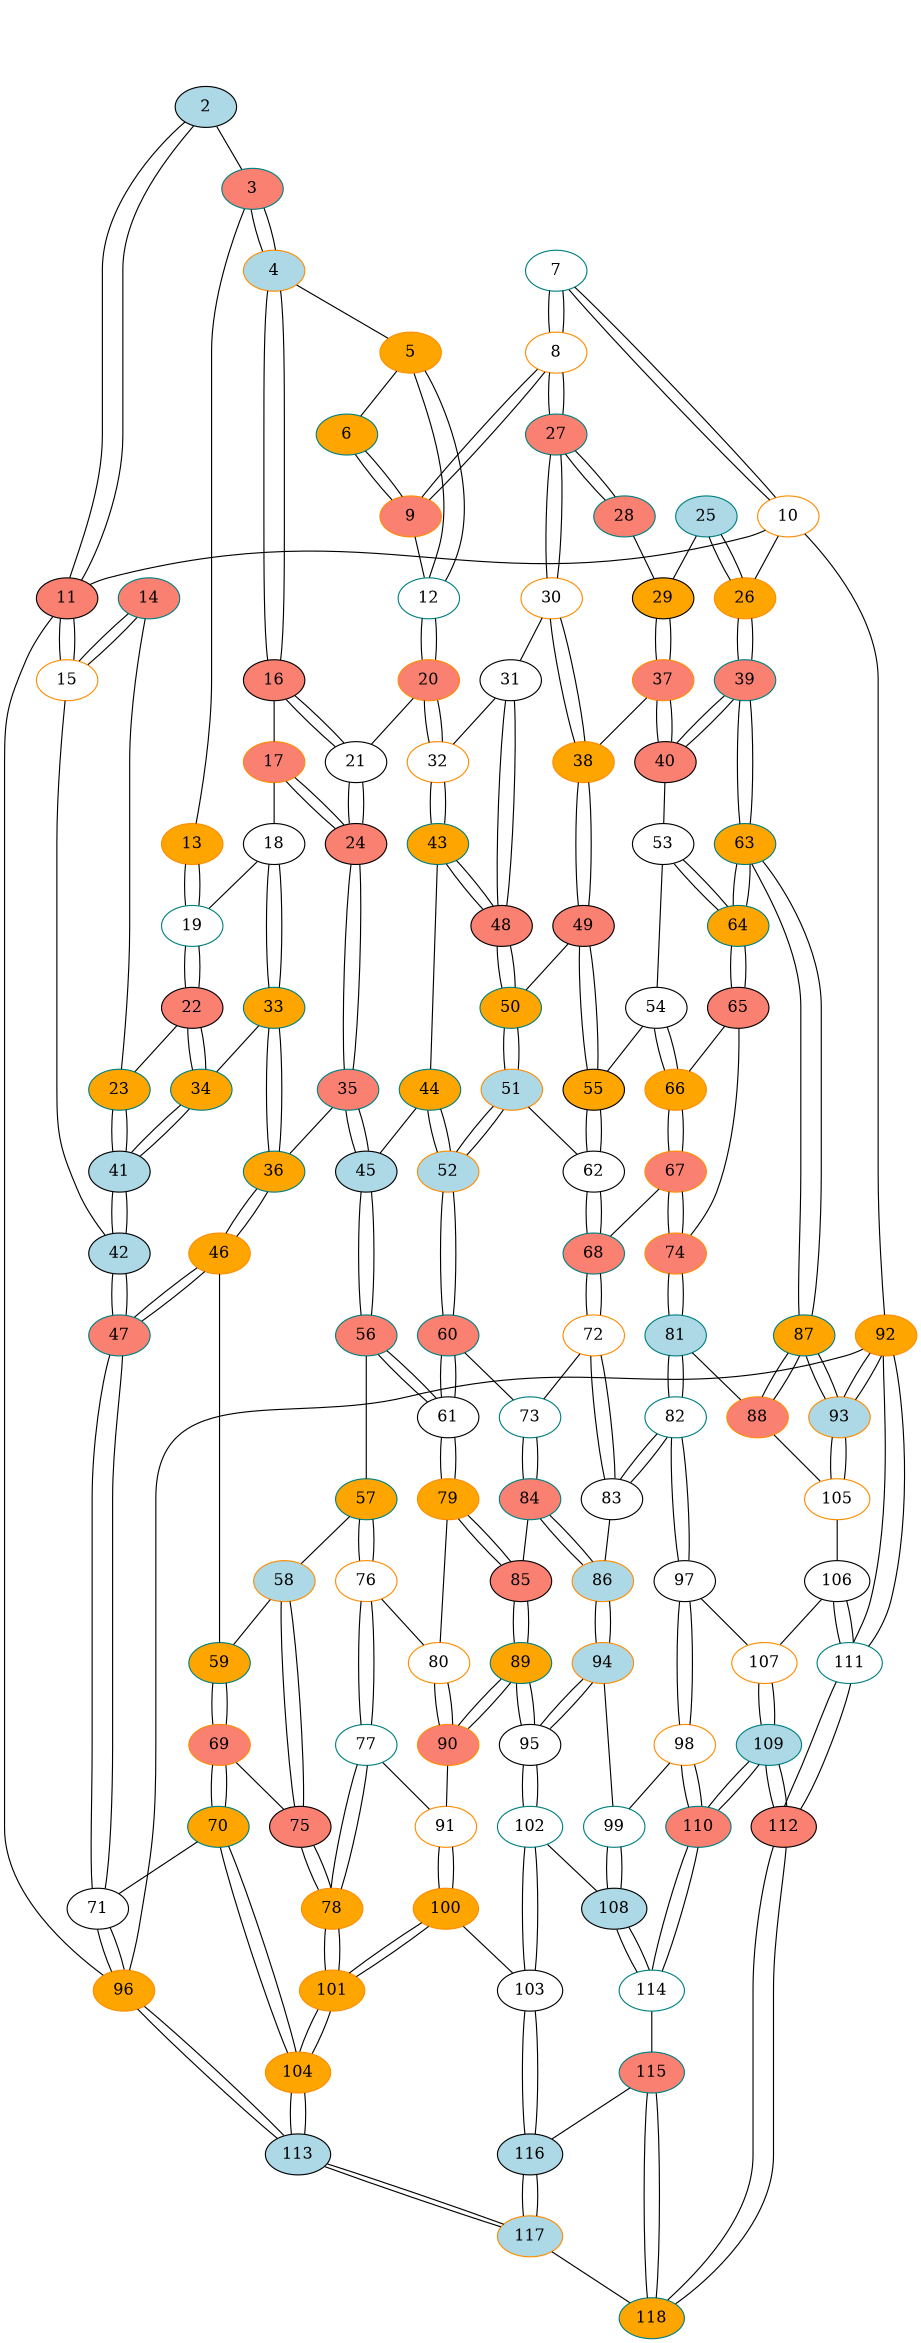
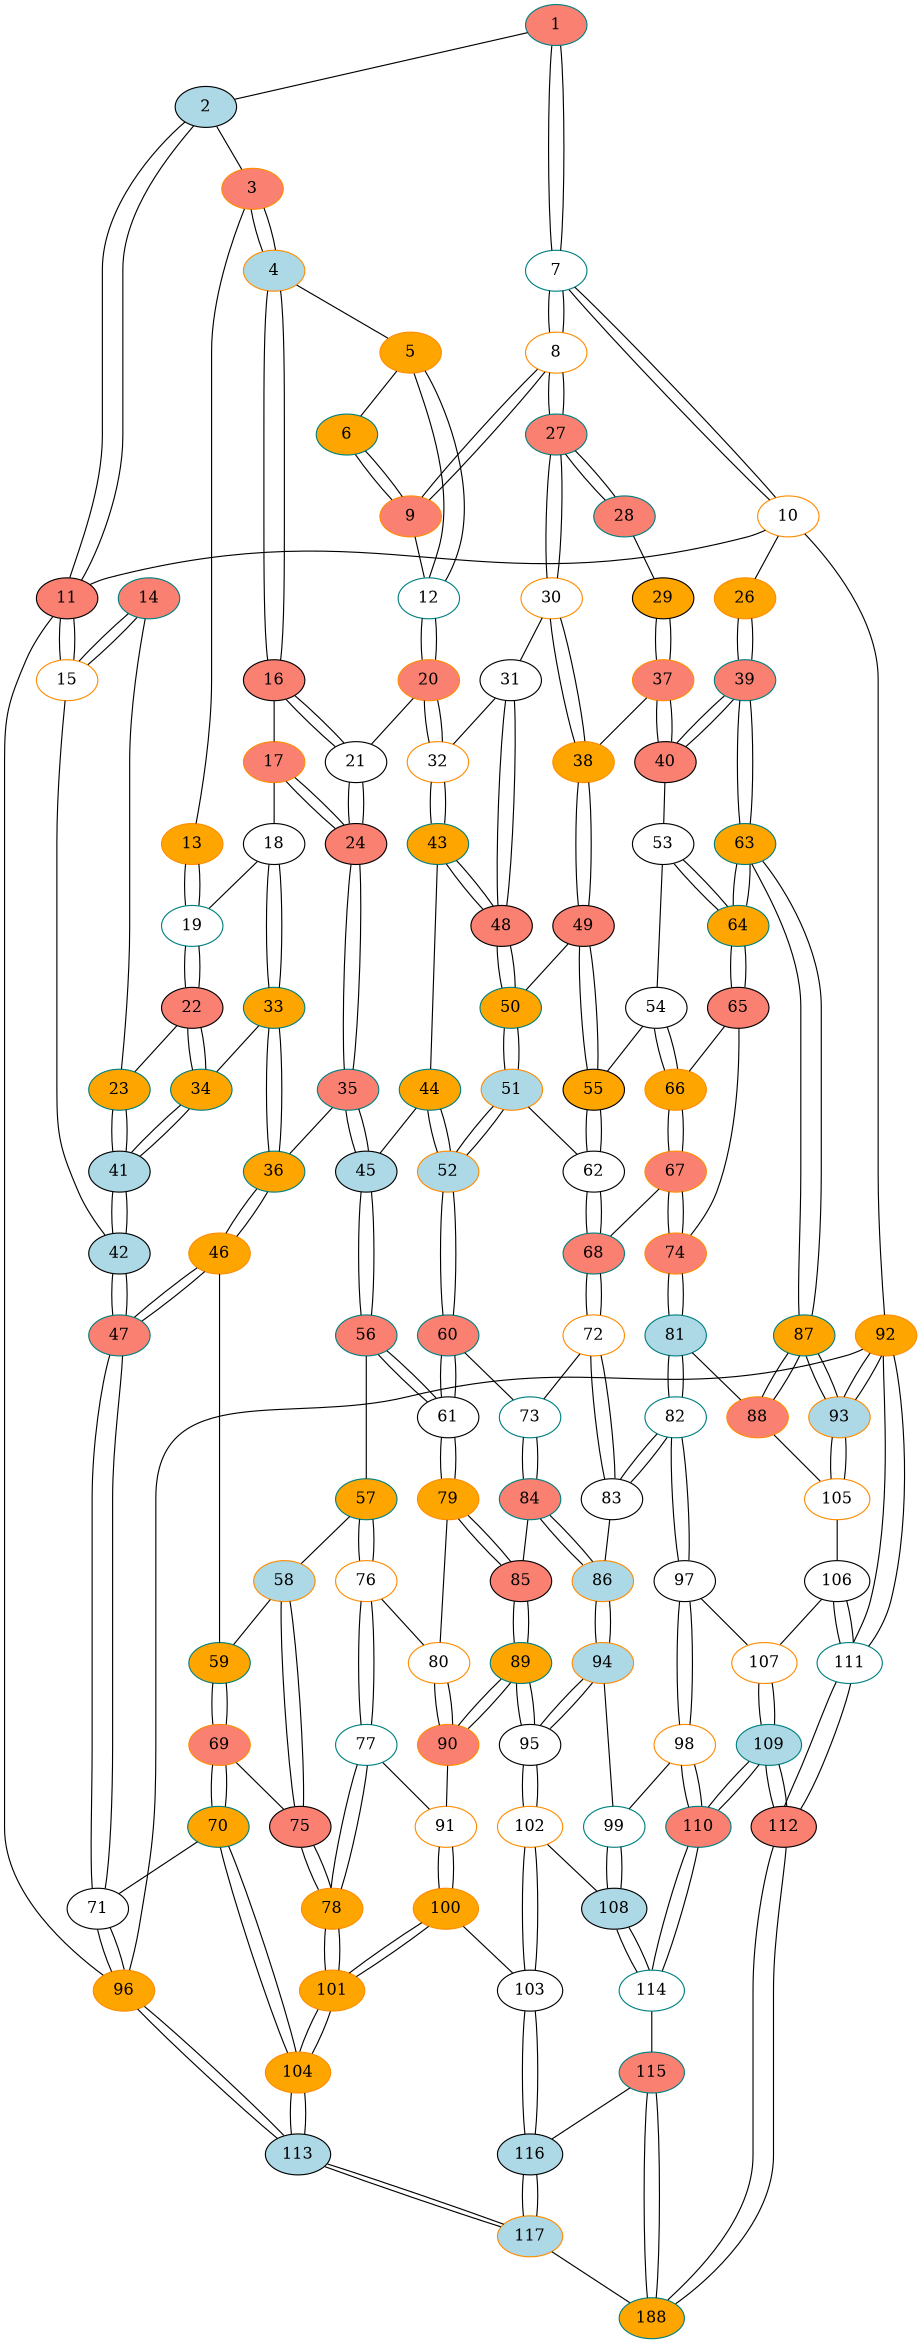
none -> (556, 25)
(253, 189) -> (253, 189)
(706, 516) -> none
(530, 1827) -> (530, 1827)
(652, 2318) -> (652, 2318)
